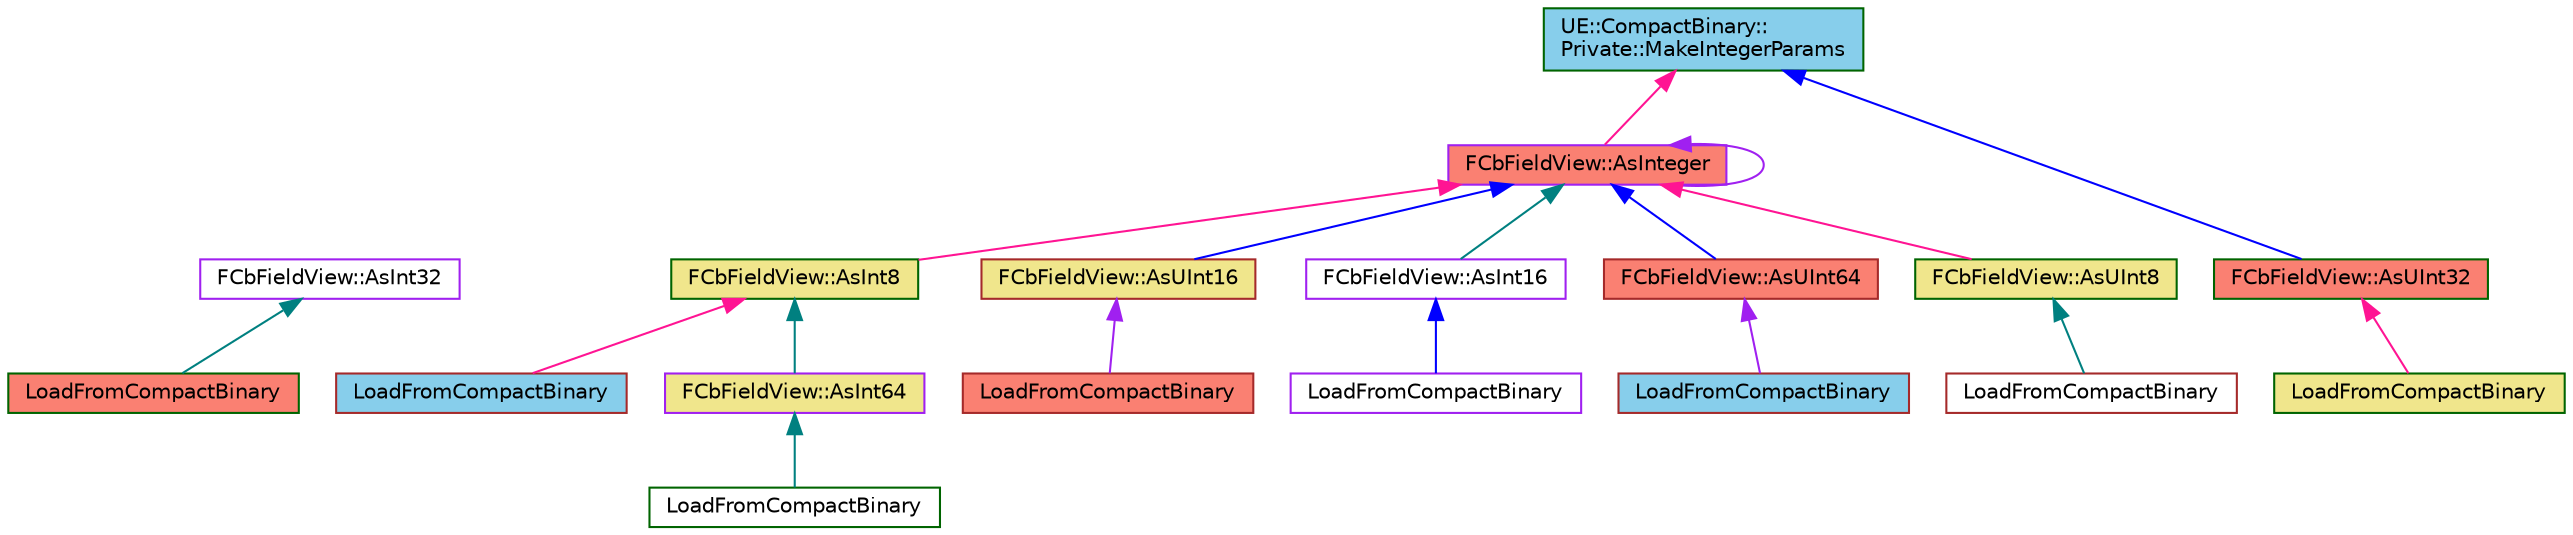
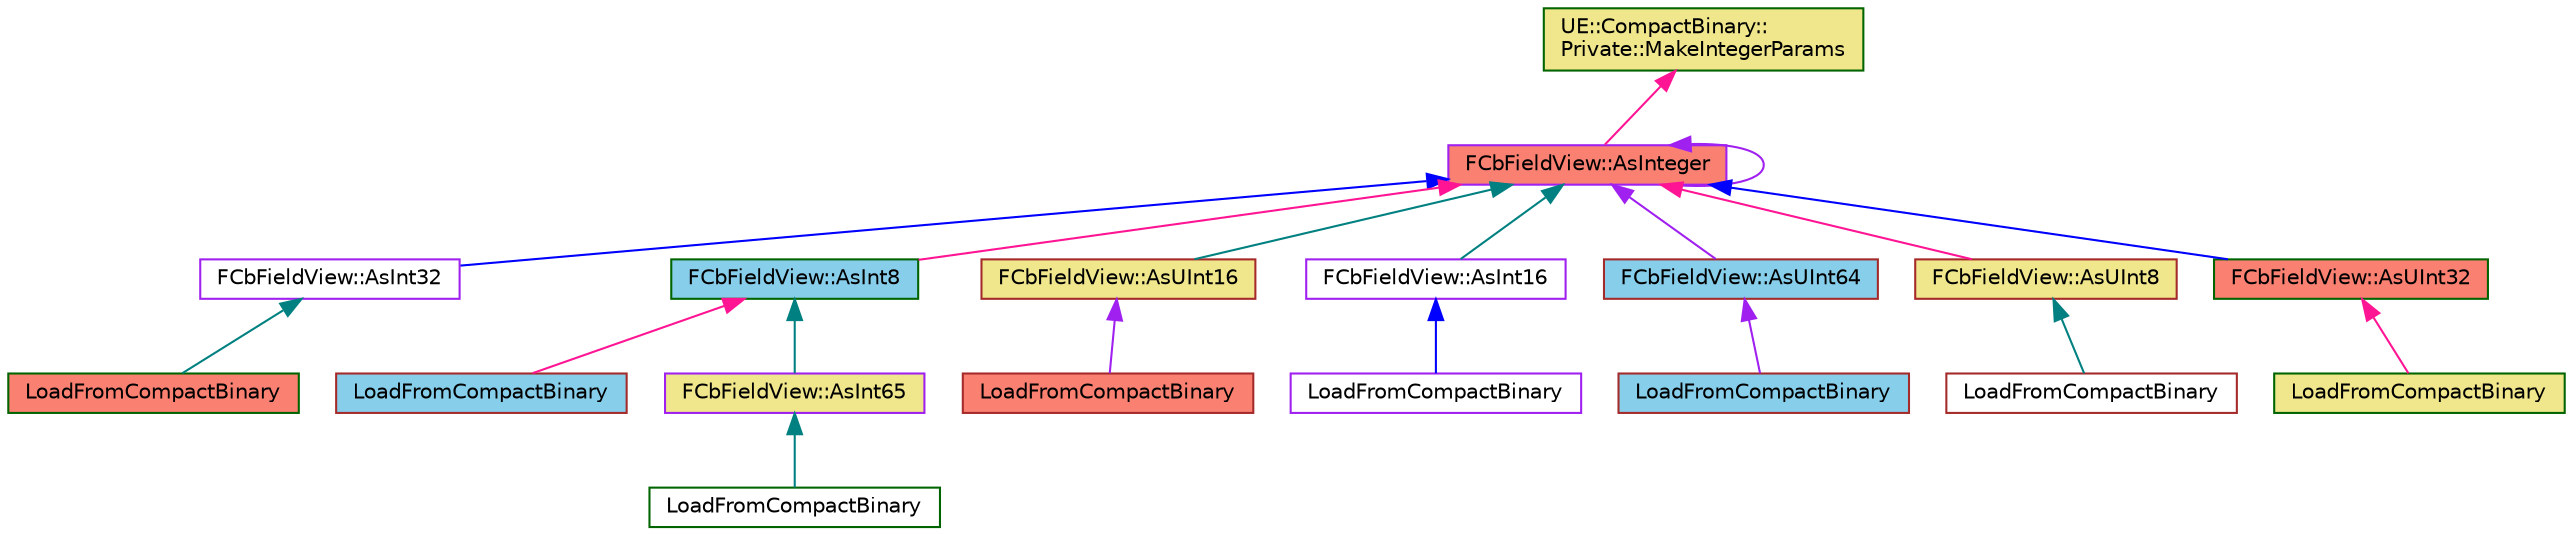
(1704, 39) -> (1704, 39)
(2053, 168) -> (1979, 223)
none -> (944, 223)
(1343, 224) -> (1343, 224)
(1672, 228) -> (1672, 228)
(795, 279) -> (795, 279)
(1741, 279) -> (1741, 279)
(2046, 279) -> (2046, 279)
(795, 393) -> (795, 393)
